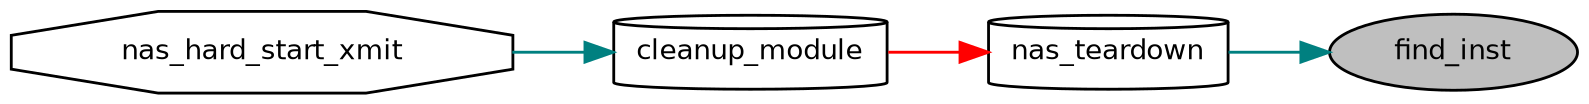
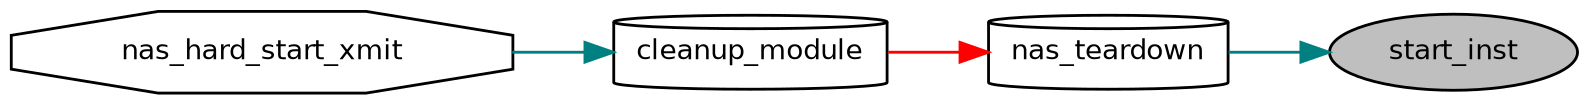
(1454, 52) -> (1454, 52)
